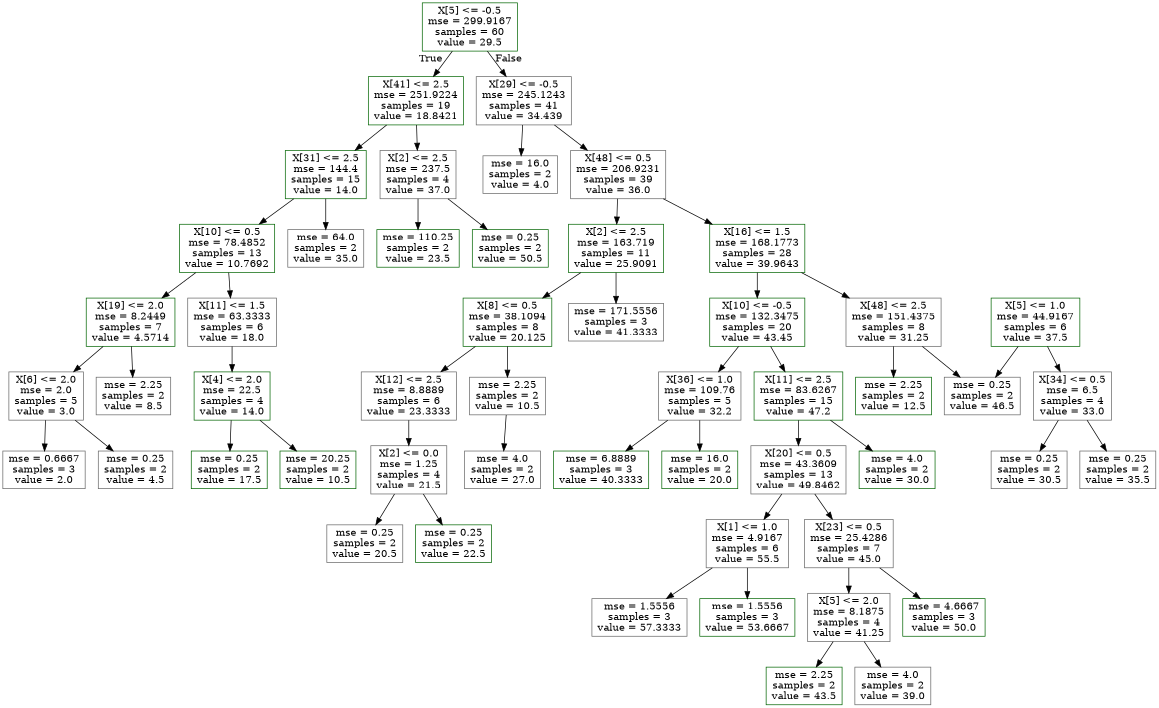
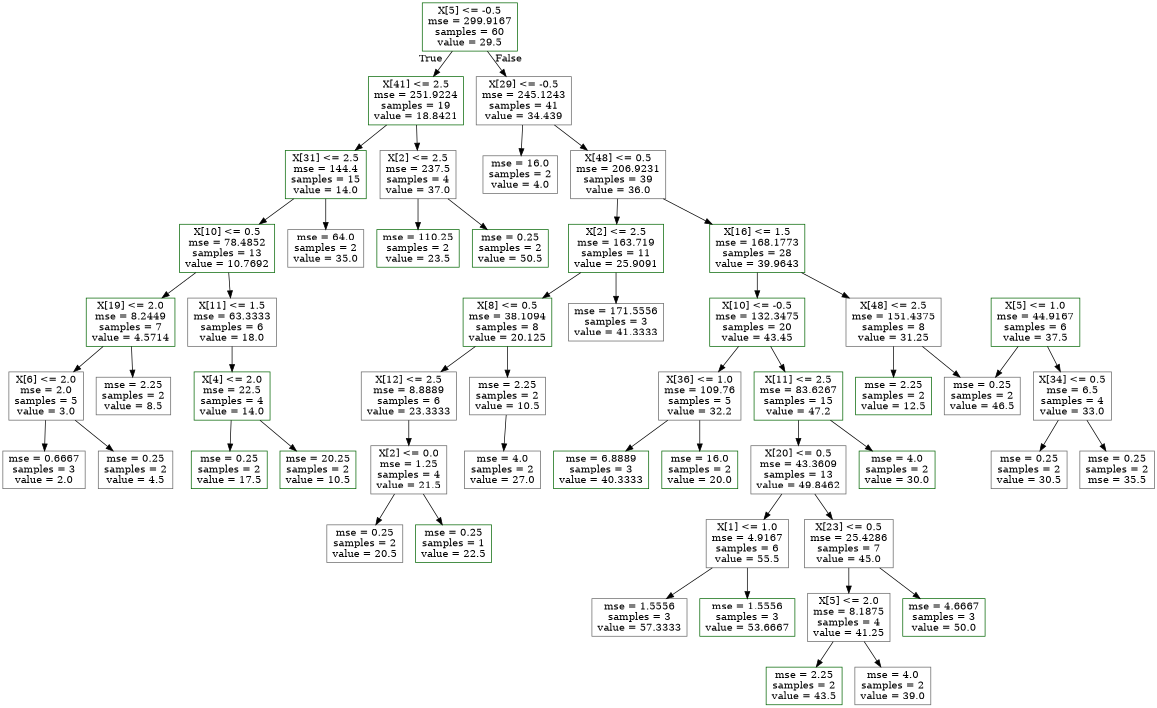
(1118, 470) -> (1117, 470)
(454, 544) -> (454, 544)
